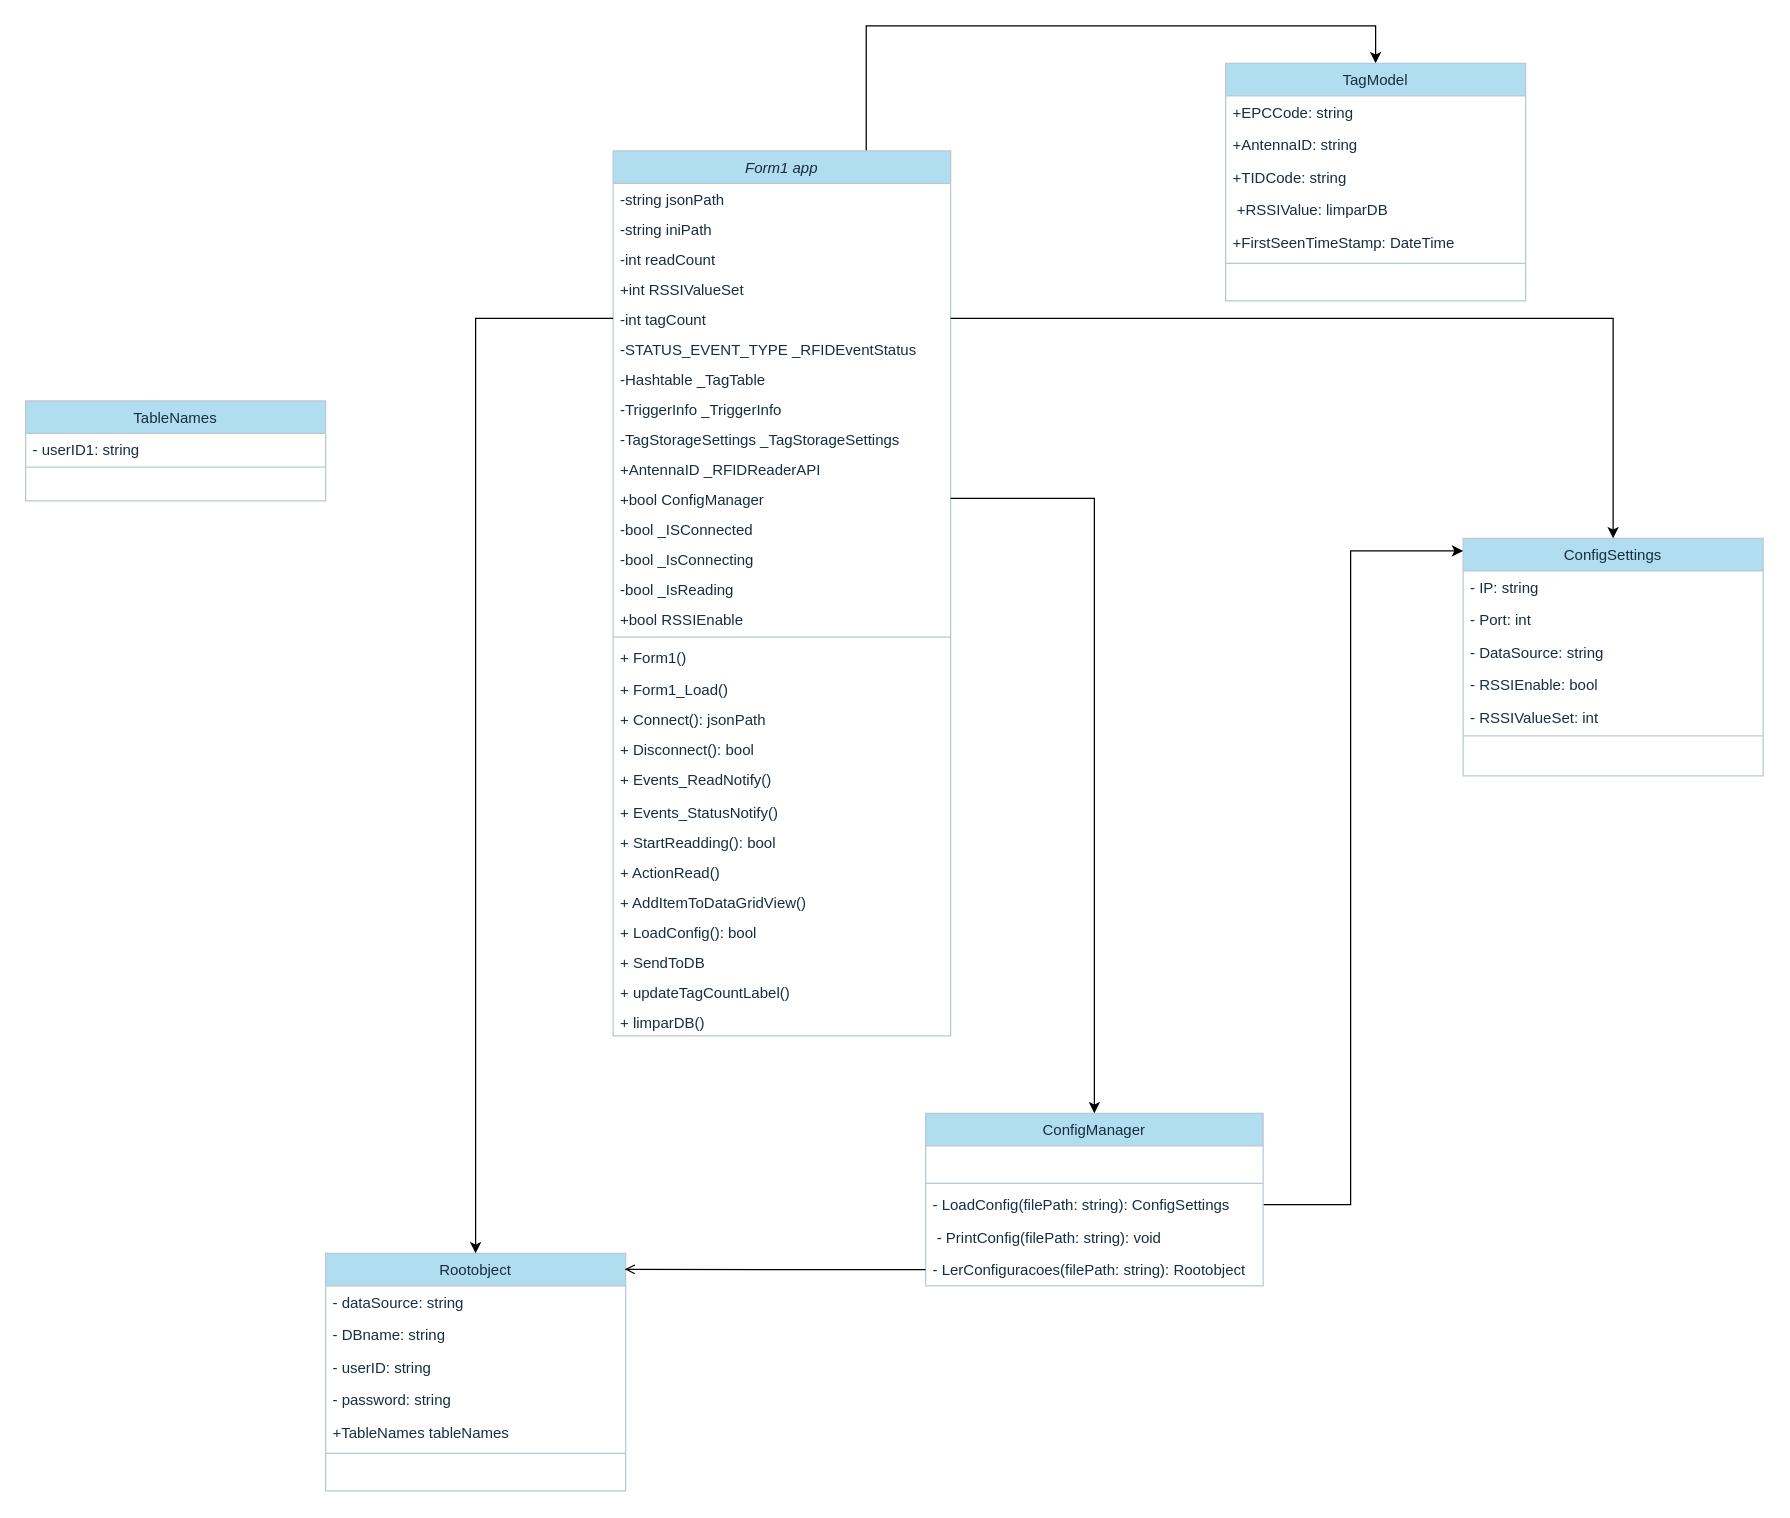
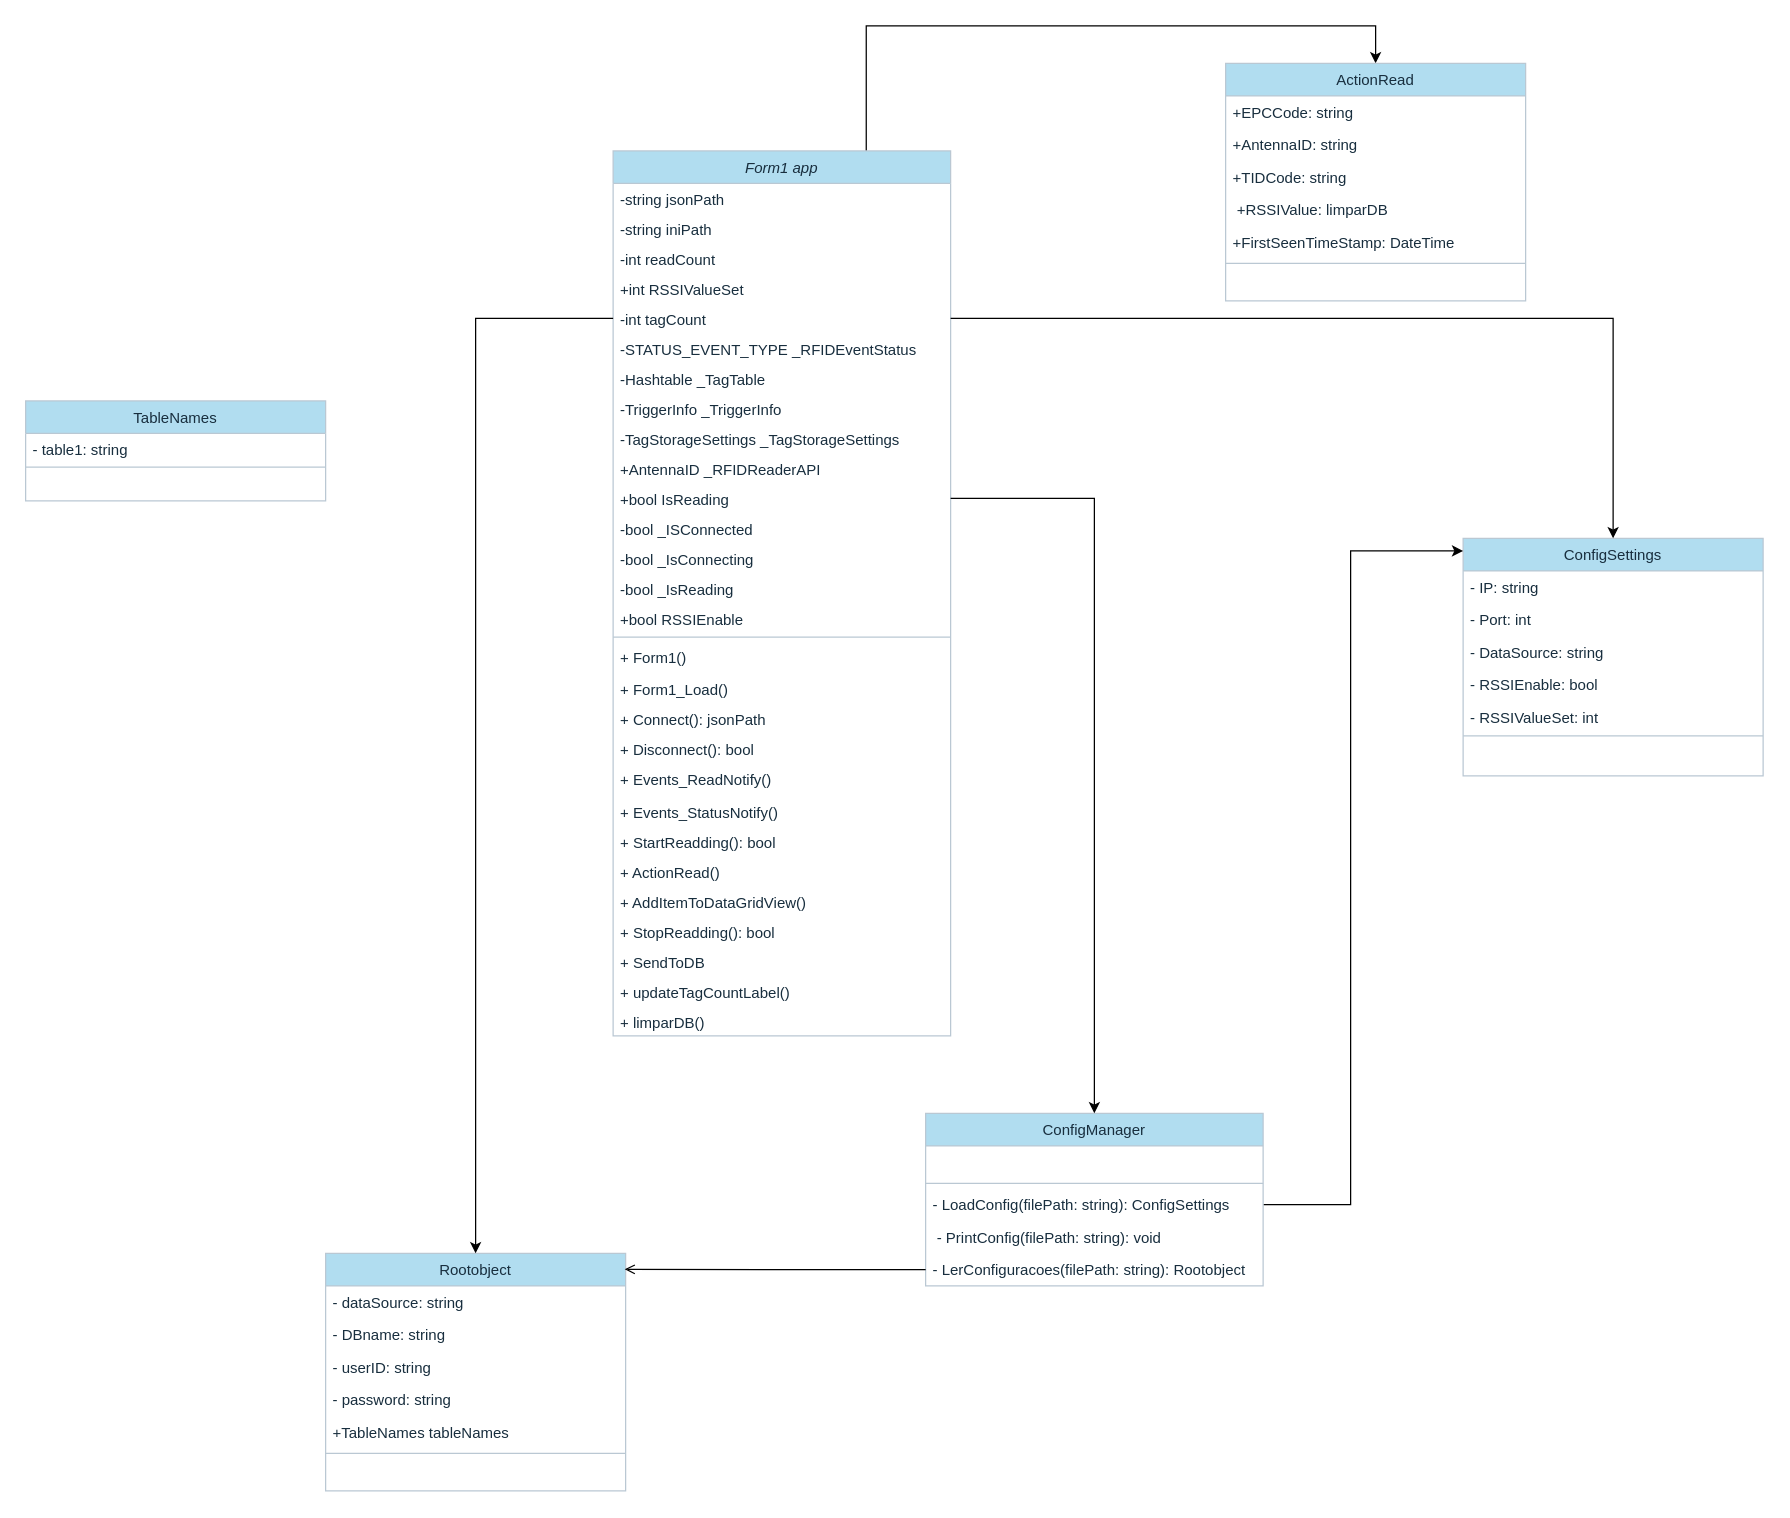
(1375, 80) -> (1375, 80)
(96, 450) -> (90, 450)
(694, 500) -> (677, 500)
(694, 933) -> (703, 933)
